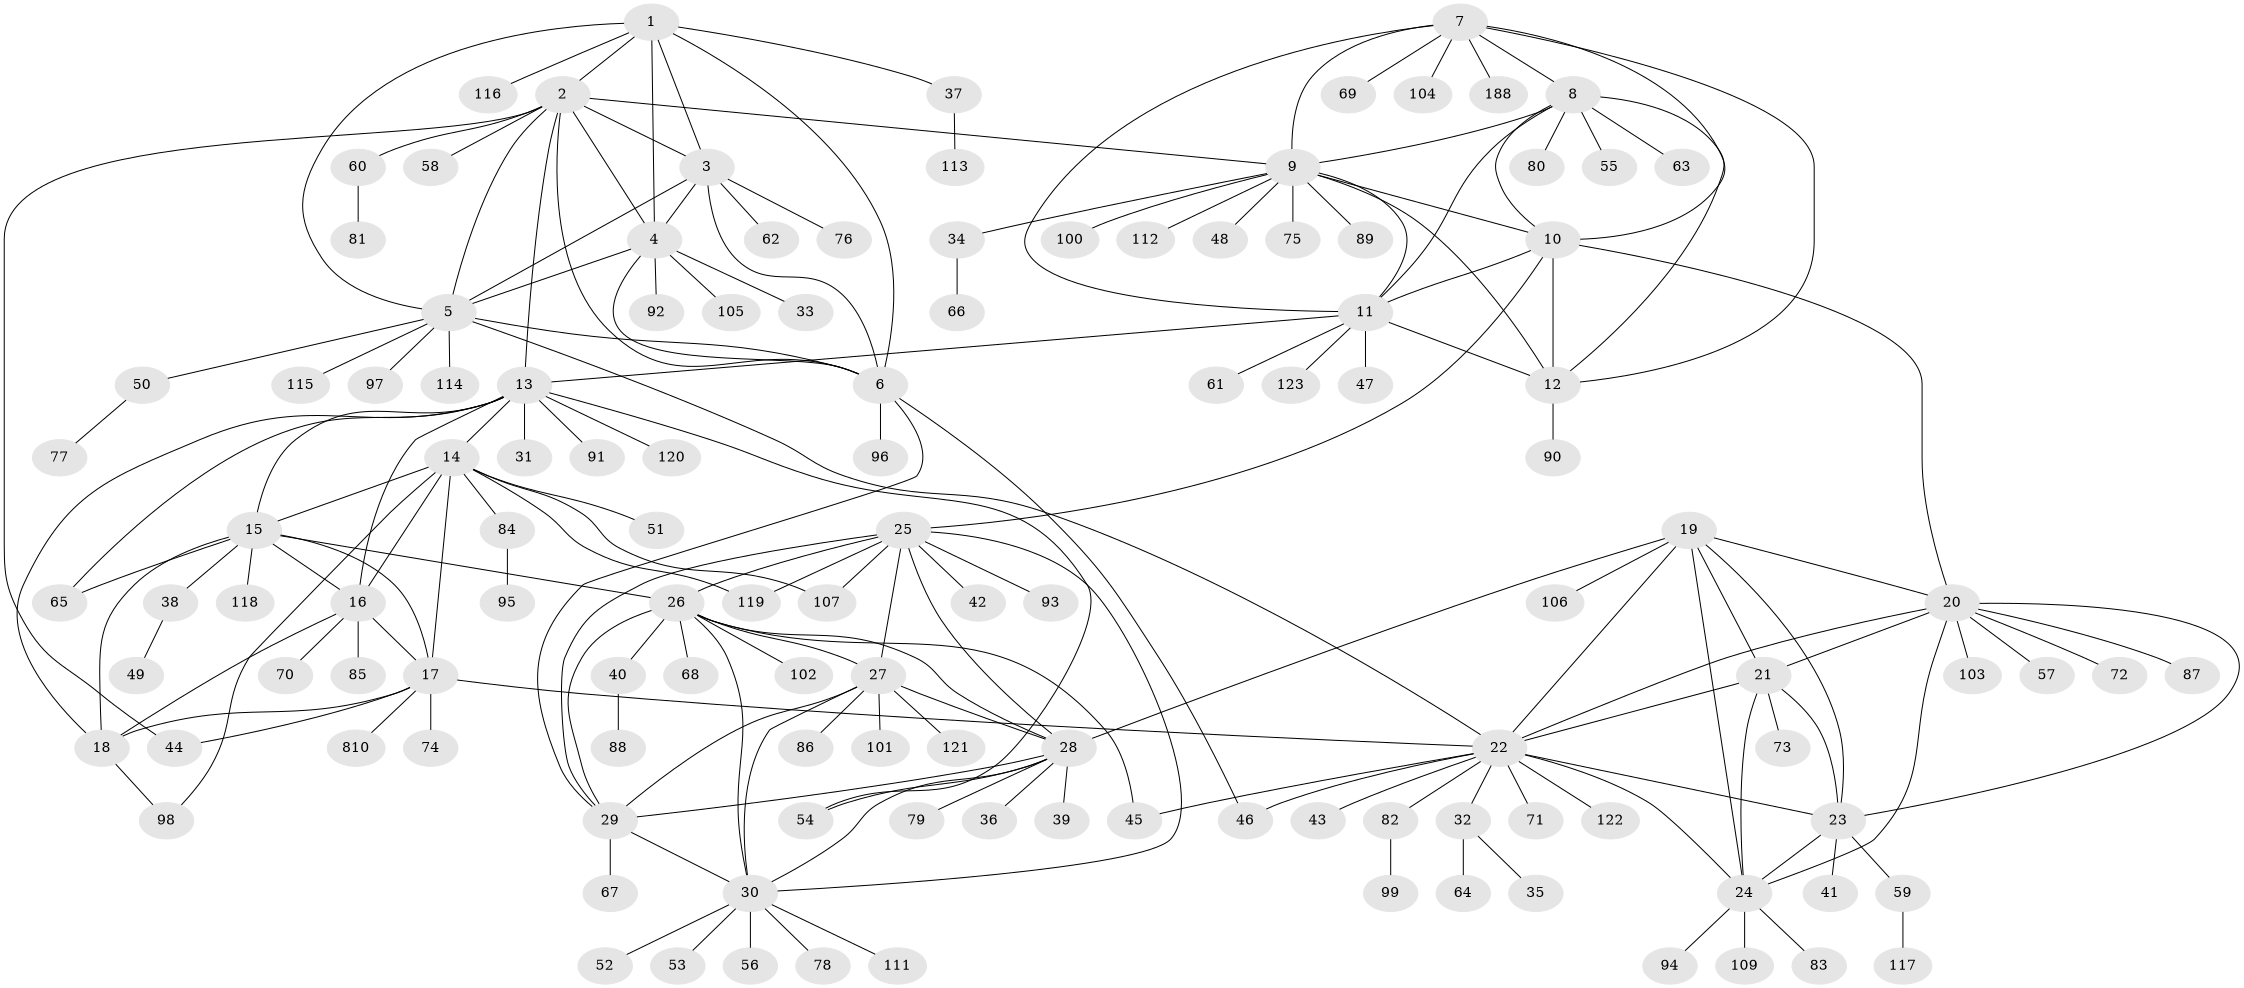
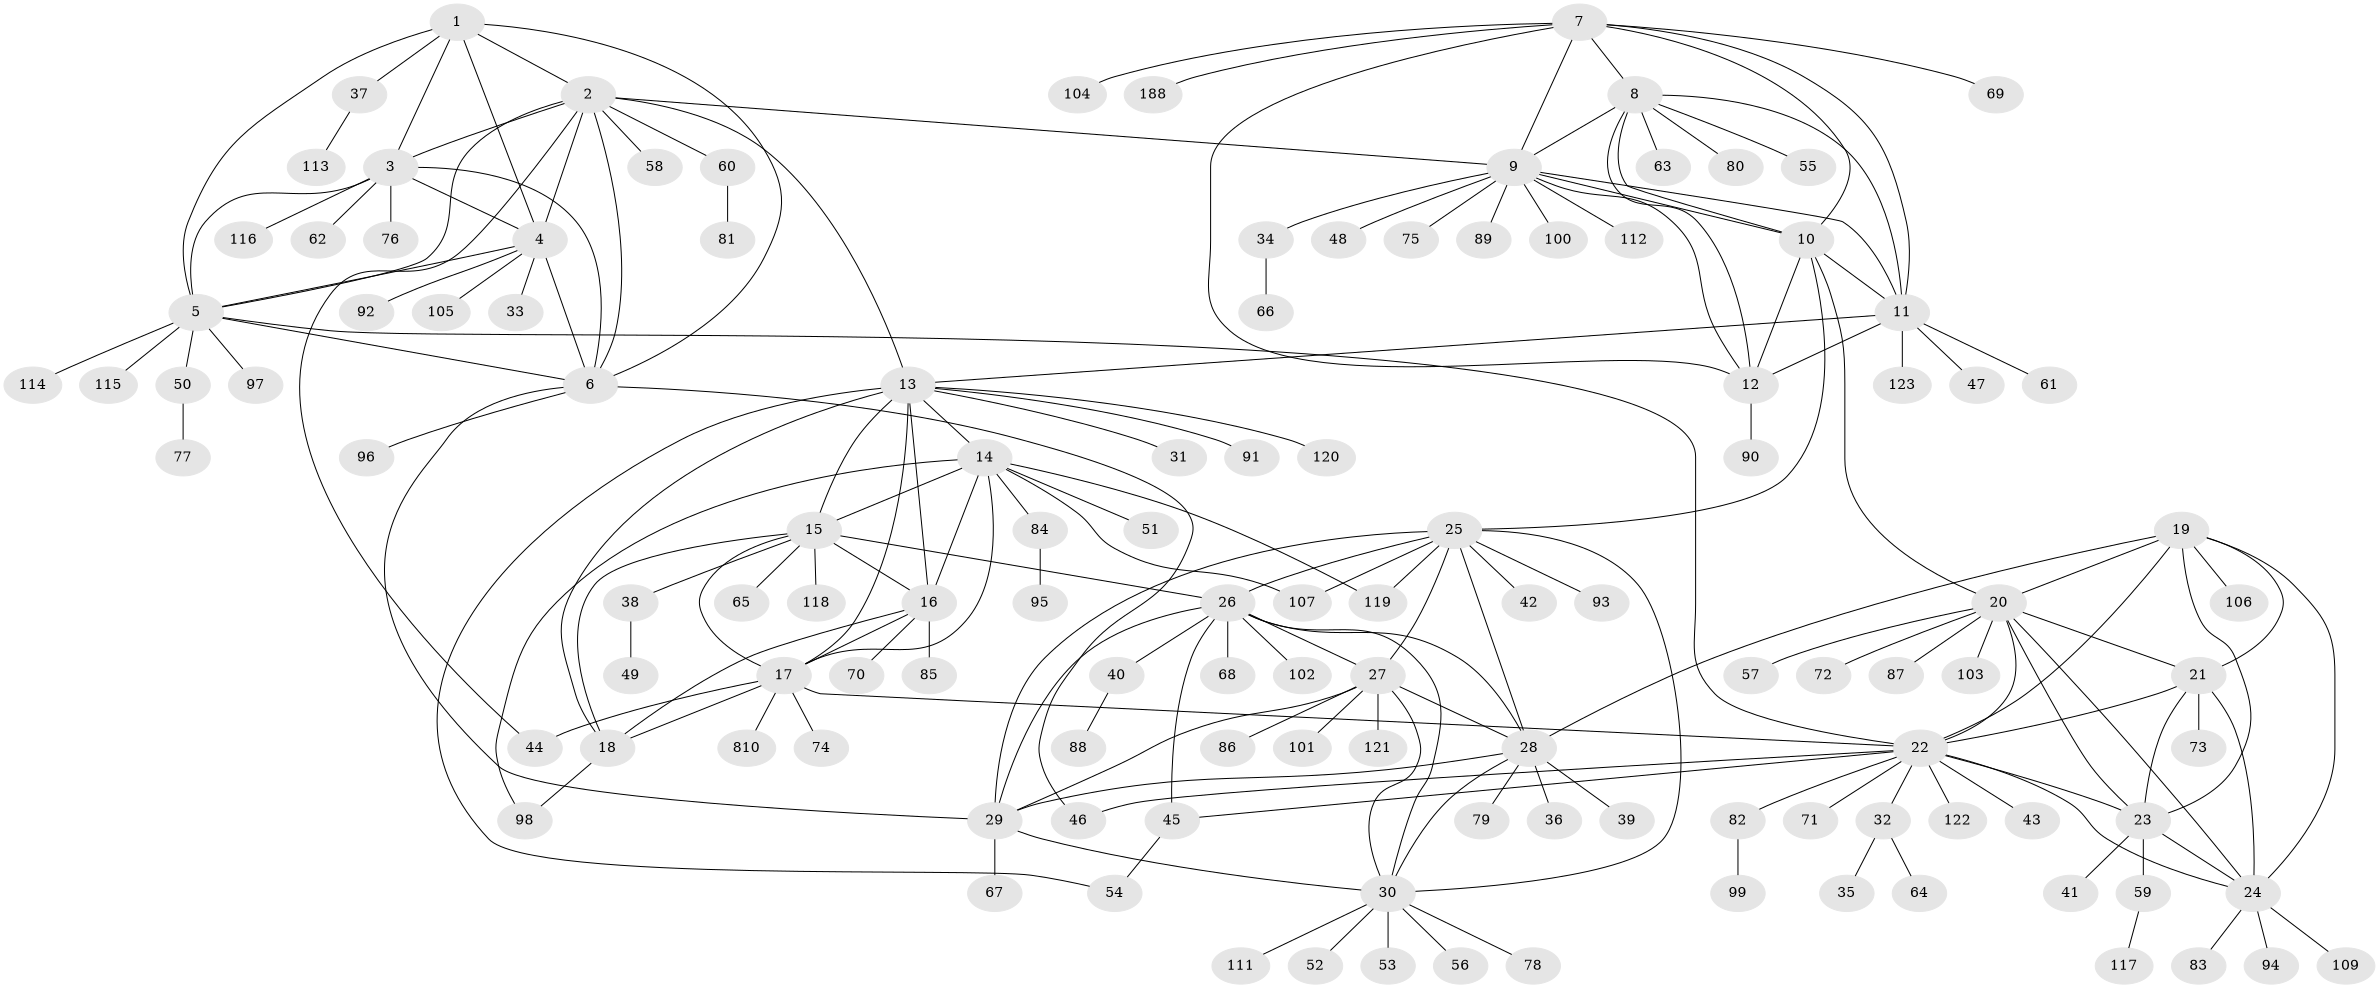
(570, 58) -> (318, 203)
(266, 440) -> (885, 555)
(937, 784) -> (1146, 854)
